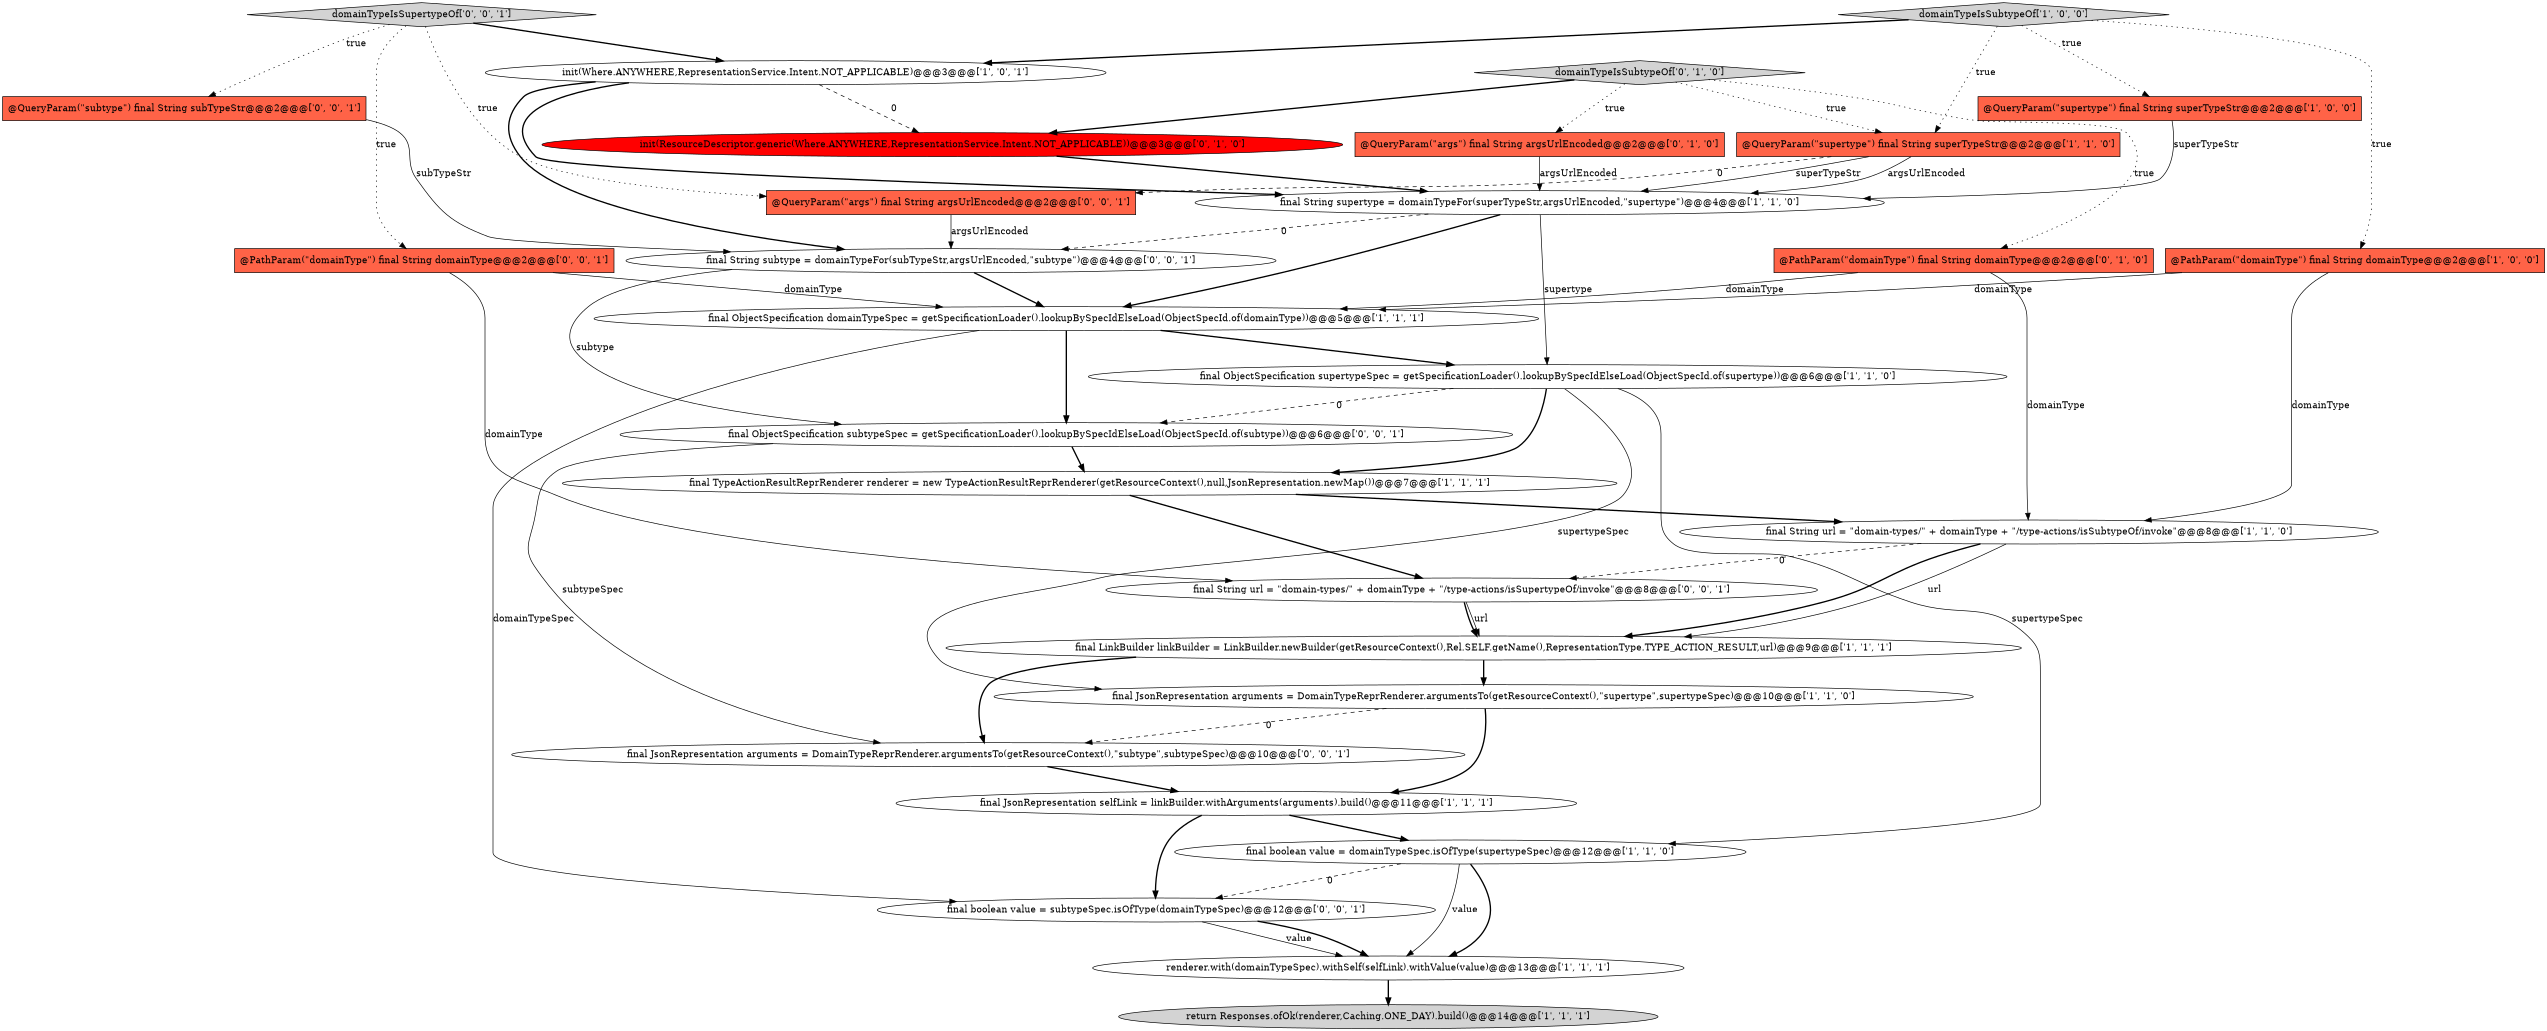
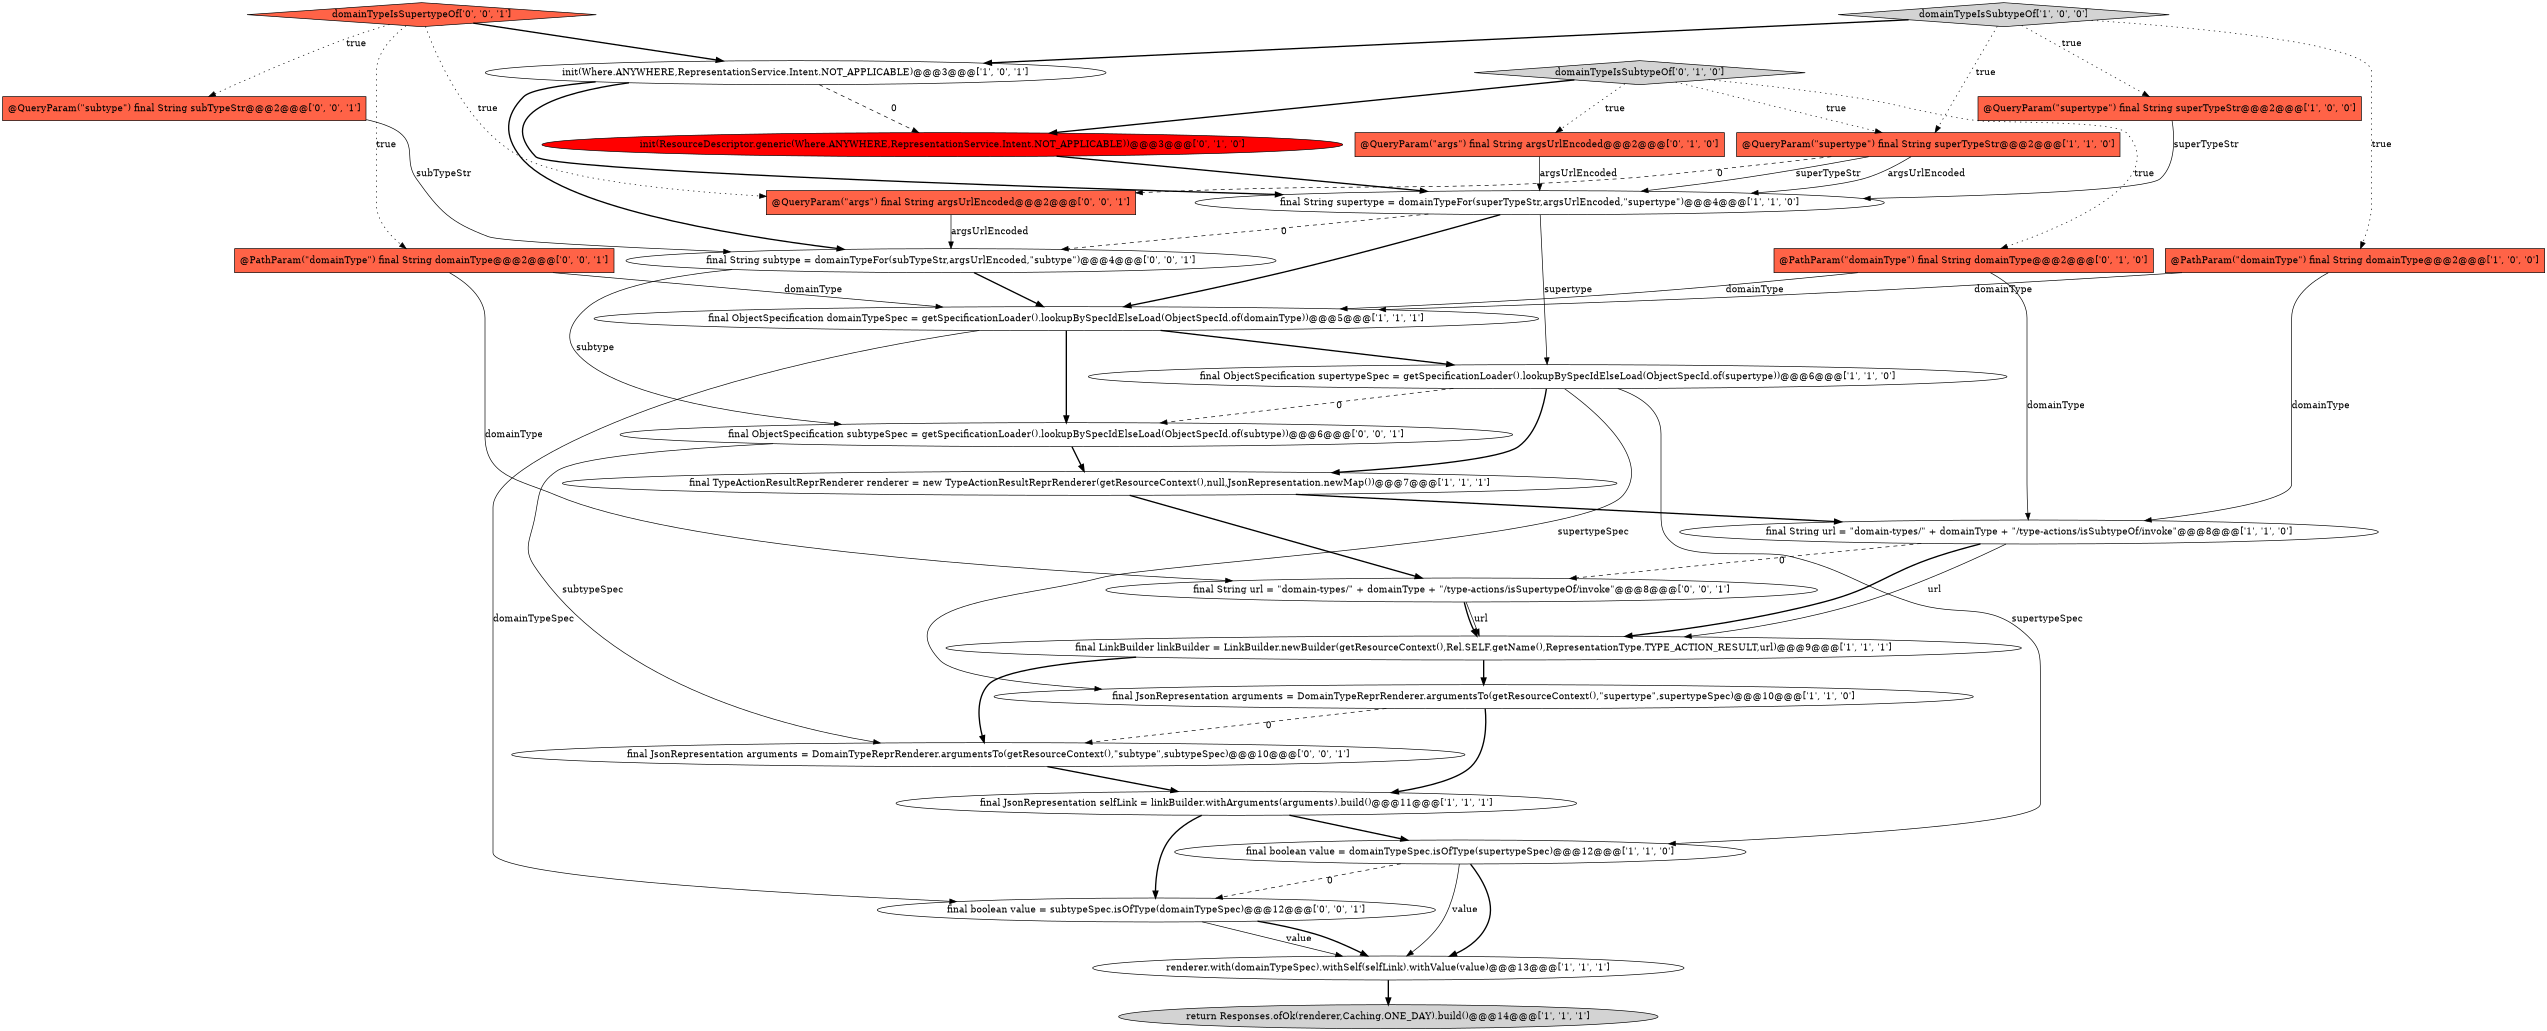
(422, 15) -> (422, 15)
